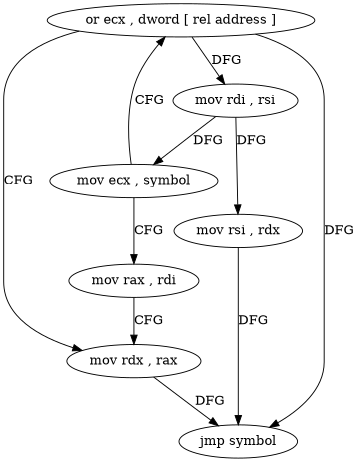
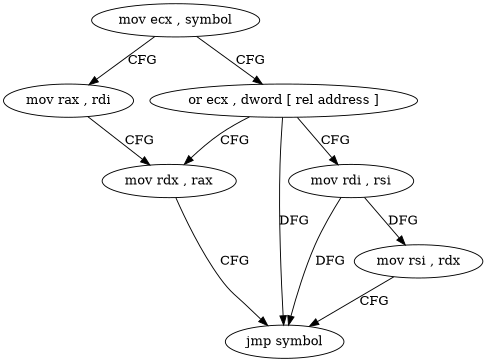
(227, 60) -> (335, 141)
(188, 138) -> (311, 255)
(254, 321) -> (374, 302)
(210, 401) -> (235, 261)
